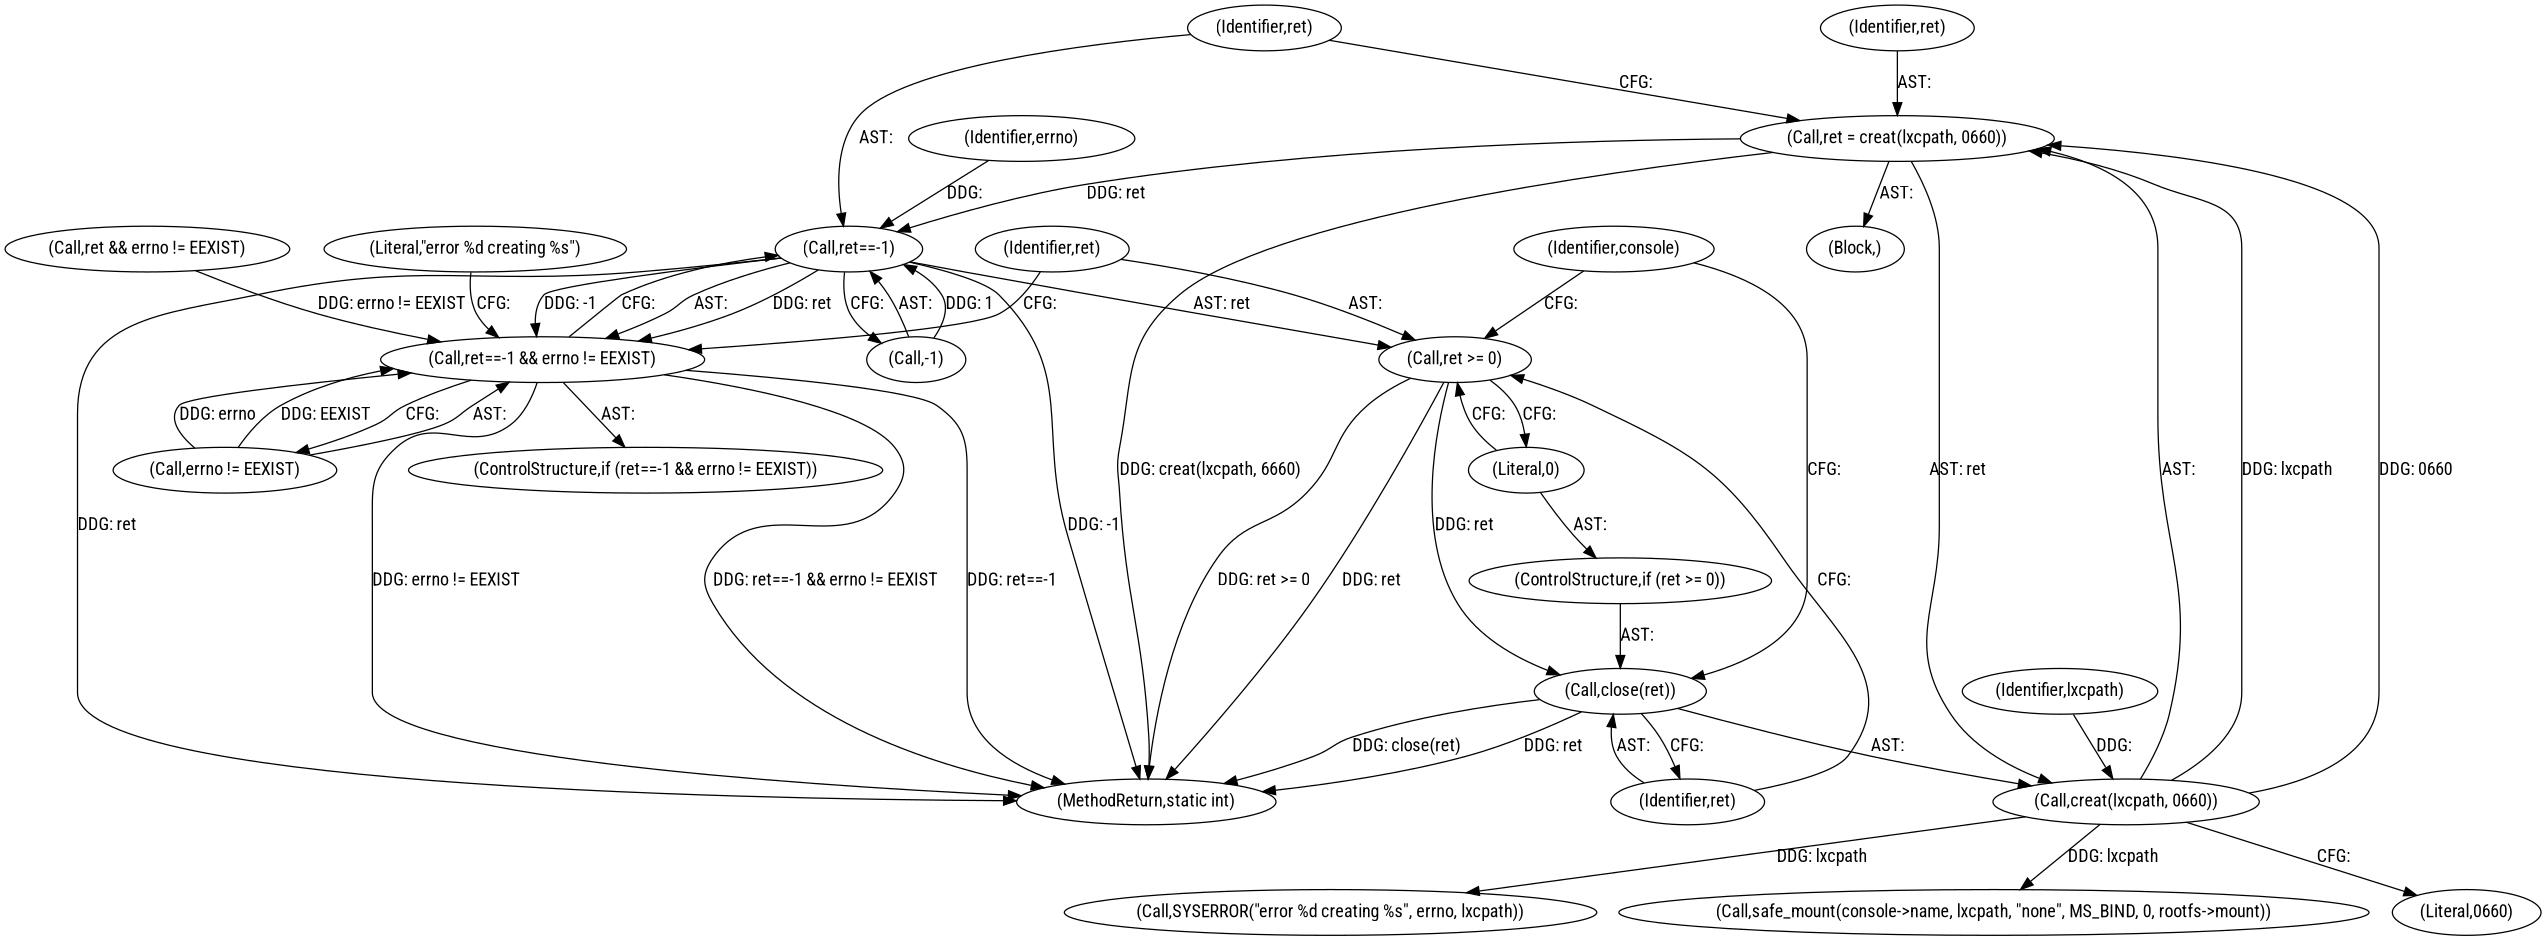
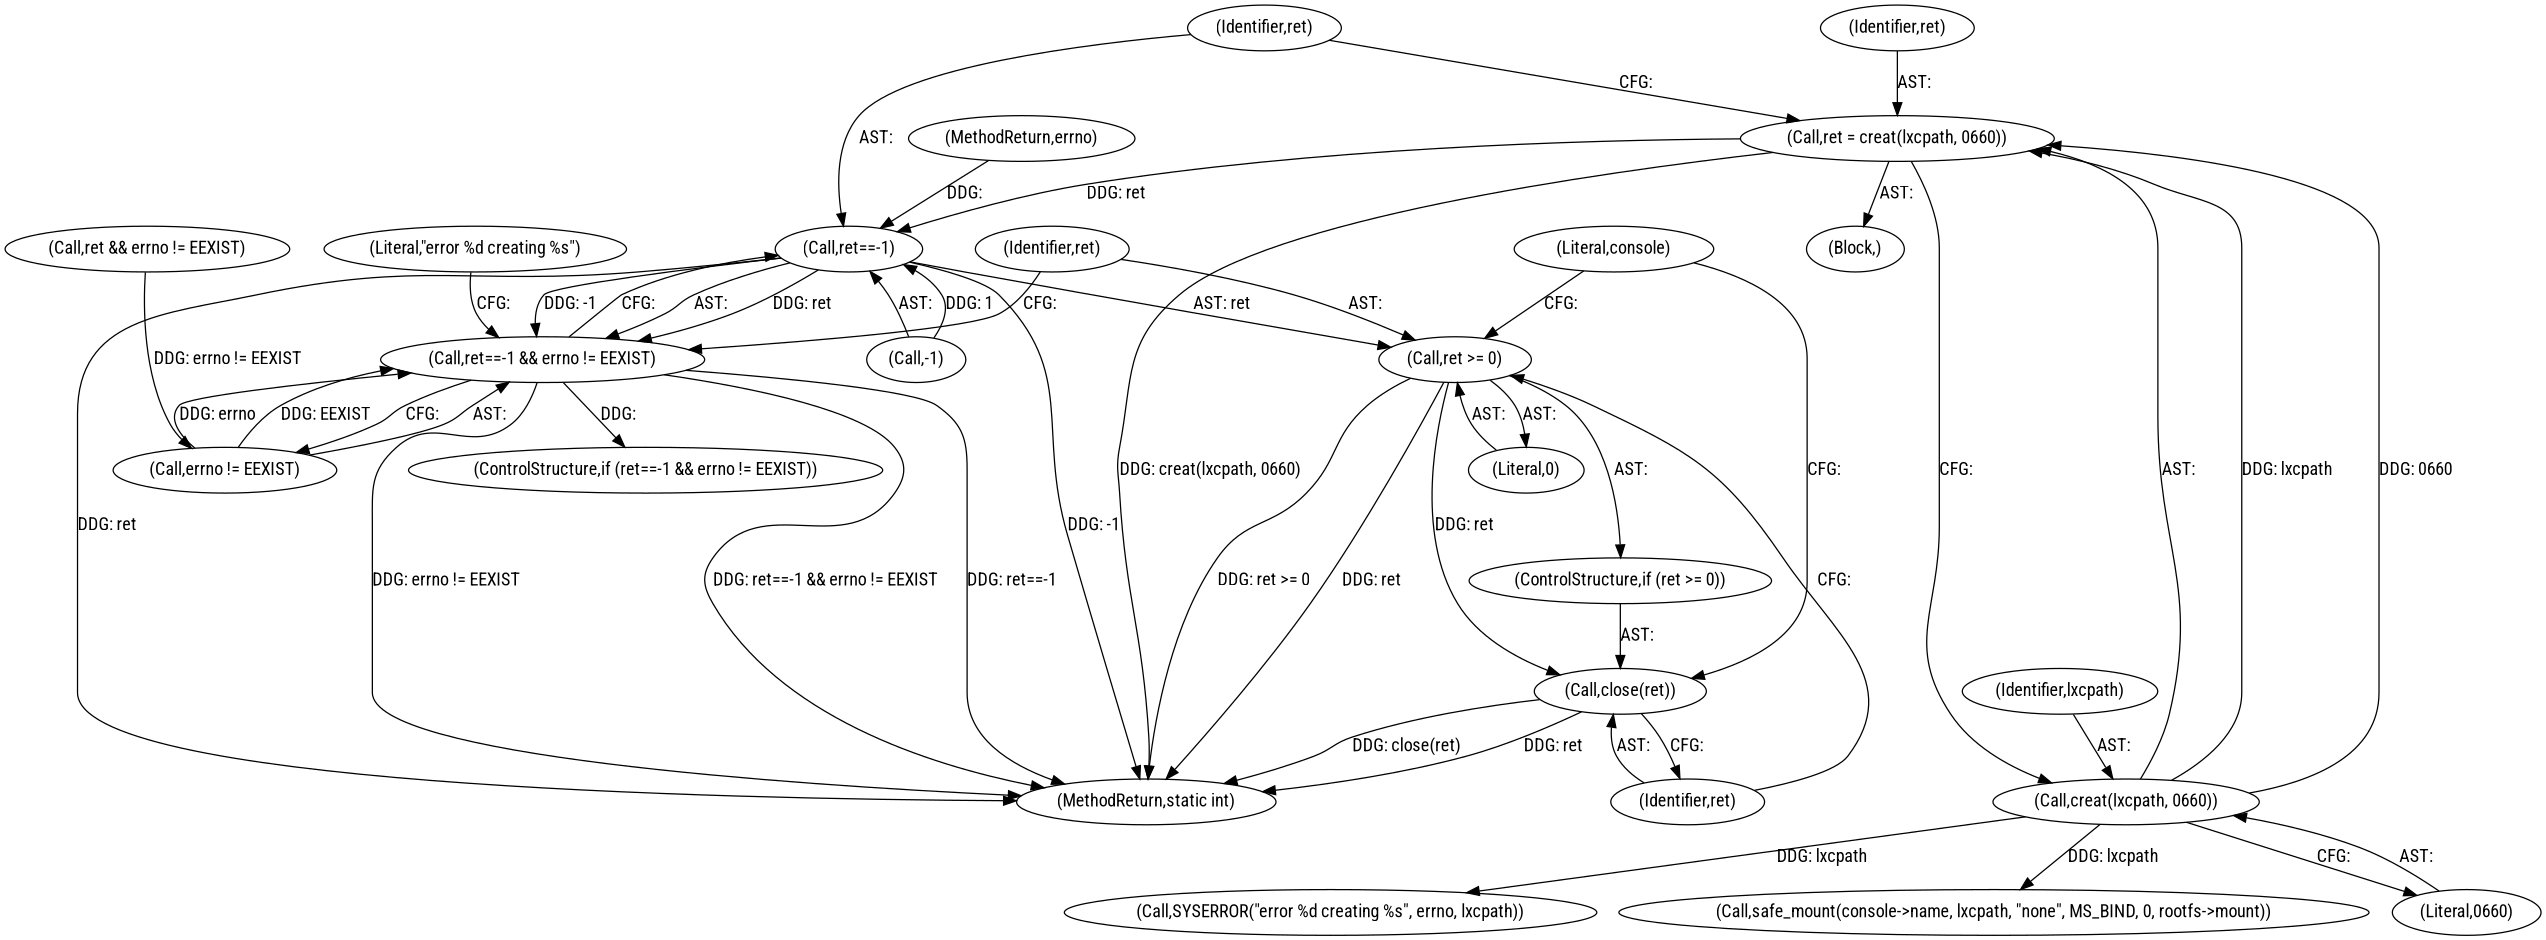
(1022, 139) -> (1022, 139)
(1614, 249) -> (1614, 249)
(848, 308) -> none
(310, 312) -> (149, 360)
(620, 415) -> (620, 415)
(1491, 415) -> (1491, 415)
(1542, 415) -> (1542, 415)
(1210, 470) -> (1210, 470)
(1958, 470) -> (1958, 470)
(1562, 522) -> (1594, 440)
(2116, 747) -> (2116, 747)
(1838, 749) -> (2347, 843)
